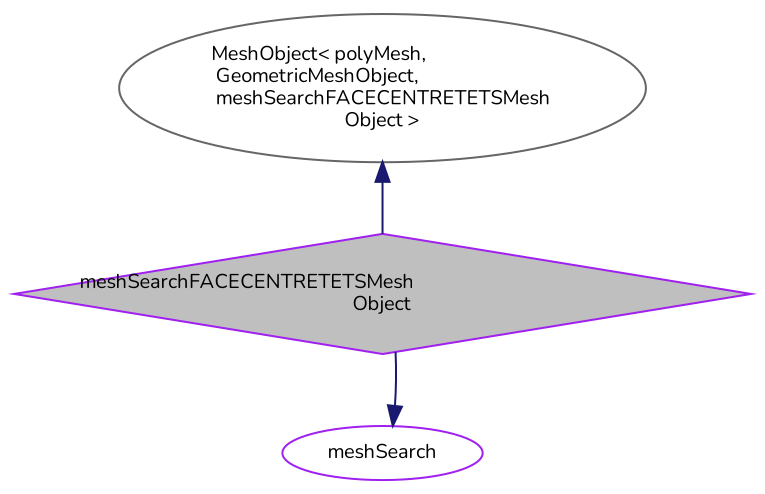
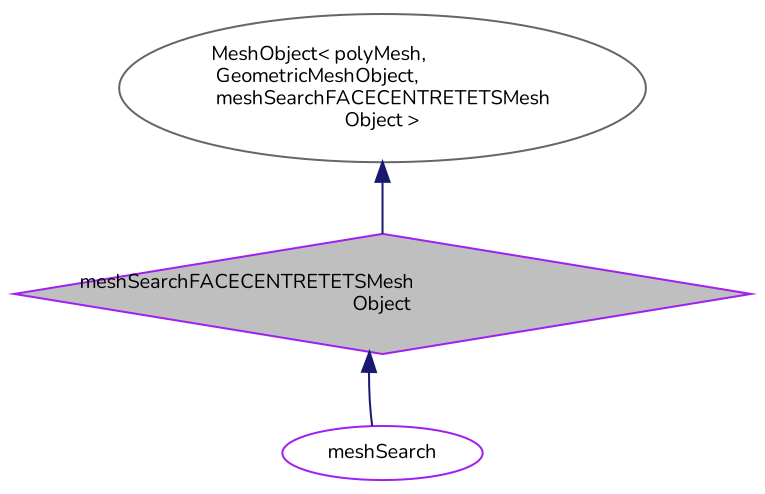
(396, 379) -> (370, 399)
